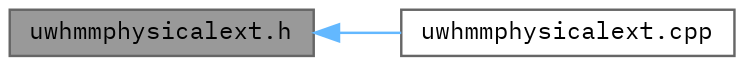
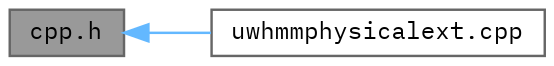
(162, 33) -> (67, 33)
